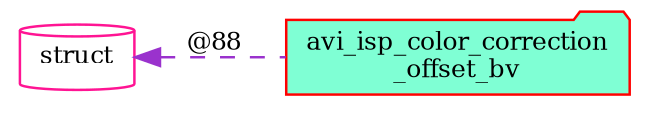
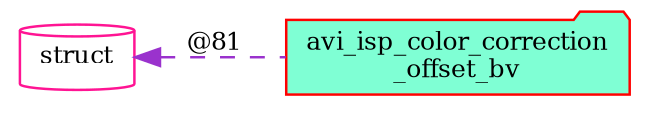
(210, 44) -> (210, 44)
